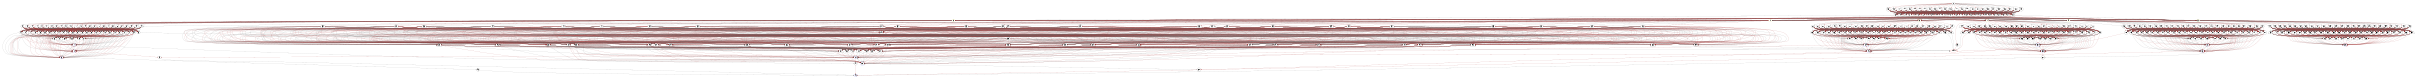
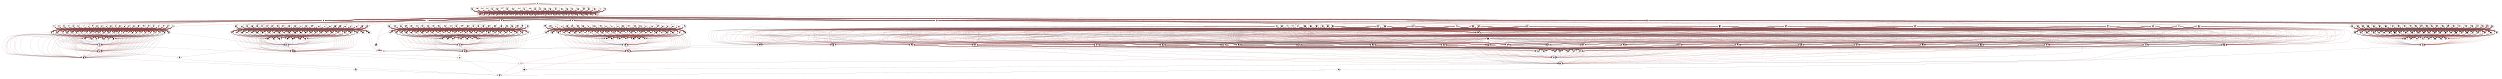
none -> (1338, 70)
